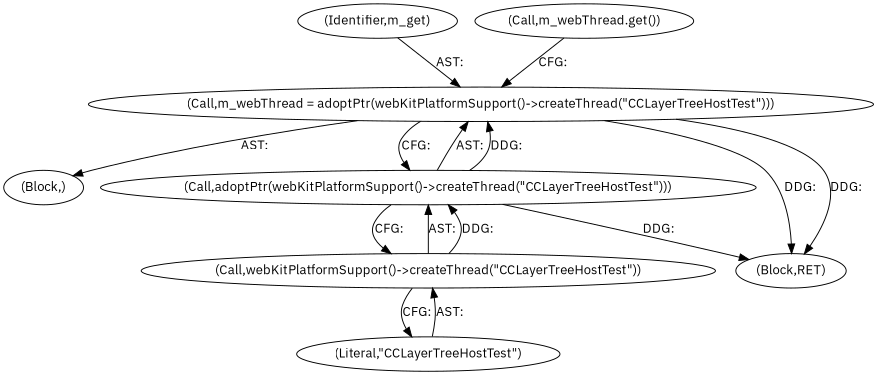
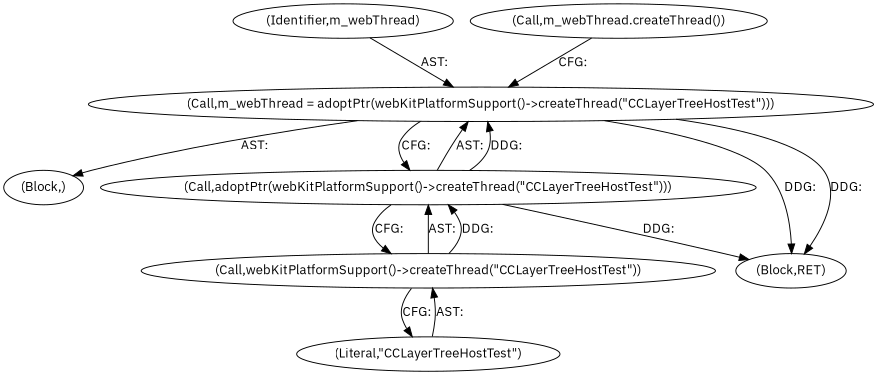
(378, 21) -> (343, 21)
(584, 21) -> (619, 21)
